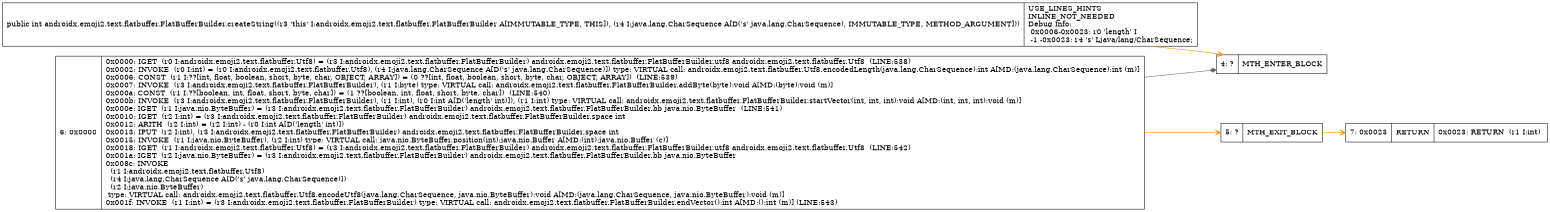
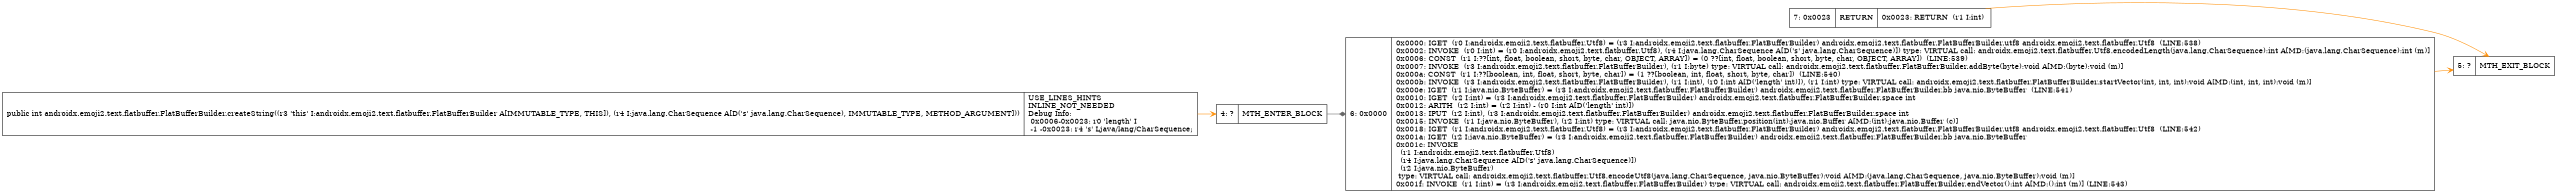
(1177, 74) -> (1333, 114)
(1331, 133) -> (2238, 6)
(140, 164) -> (1430, 145)
